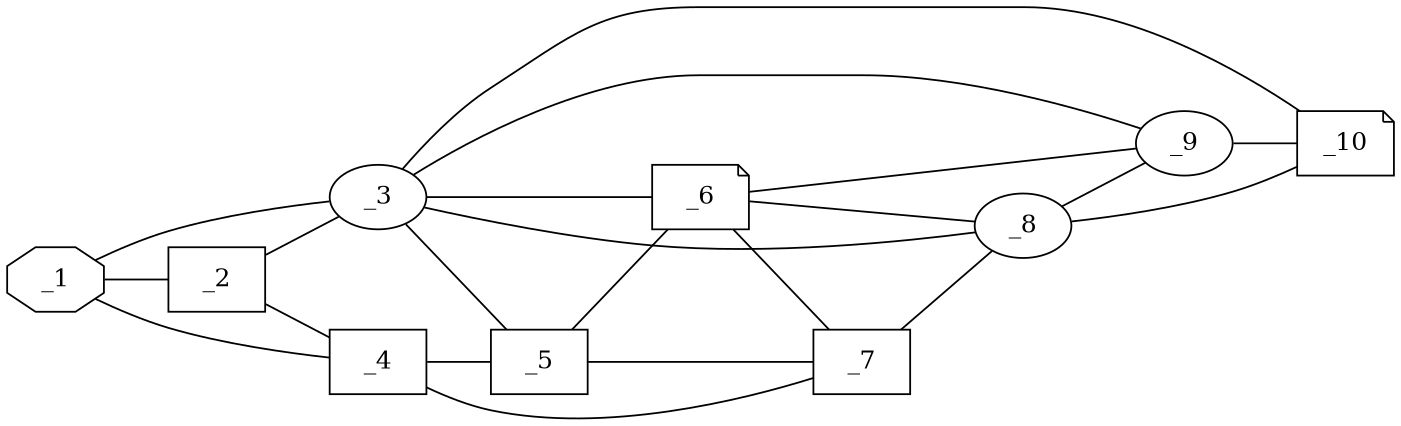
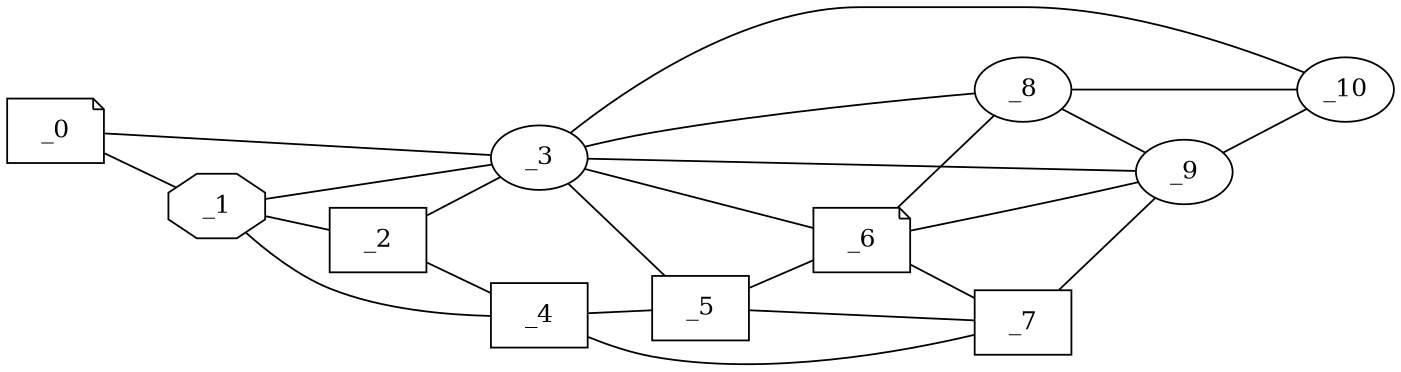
none -> (56, 131)
(1346, 143) -> (1346, 90)
(946, 290) -> (1107, 244)
